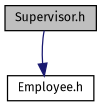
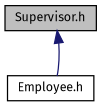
(42, 47) -> (59, 60)
